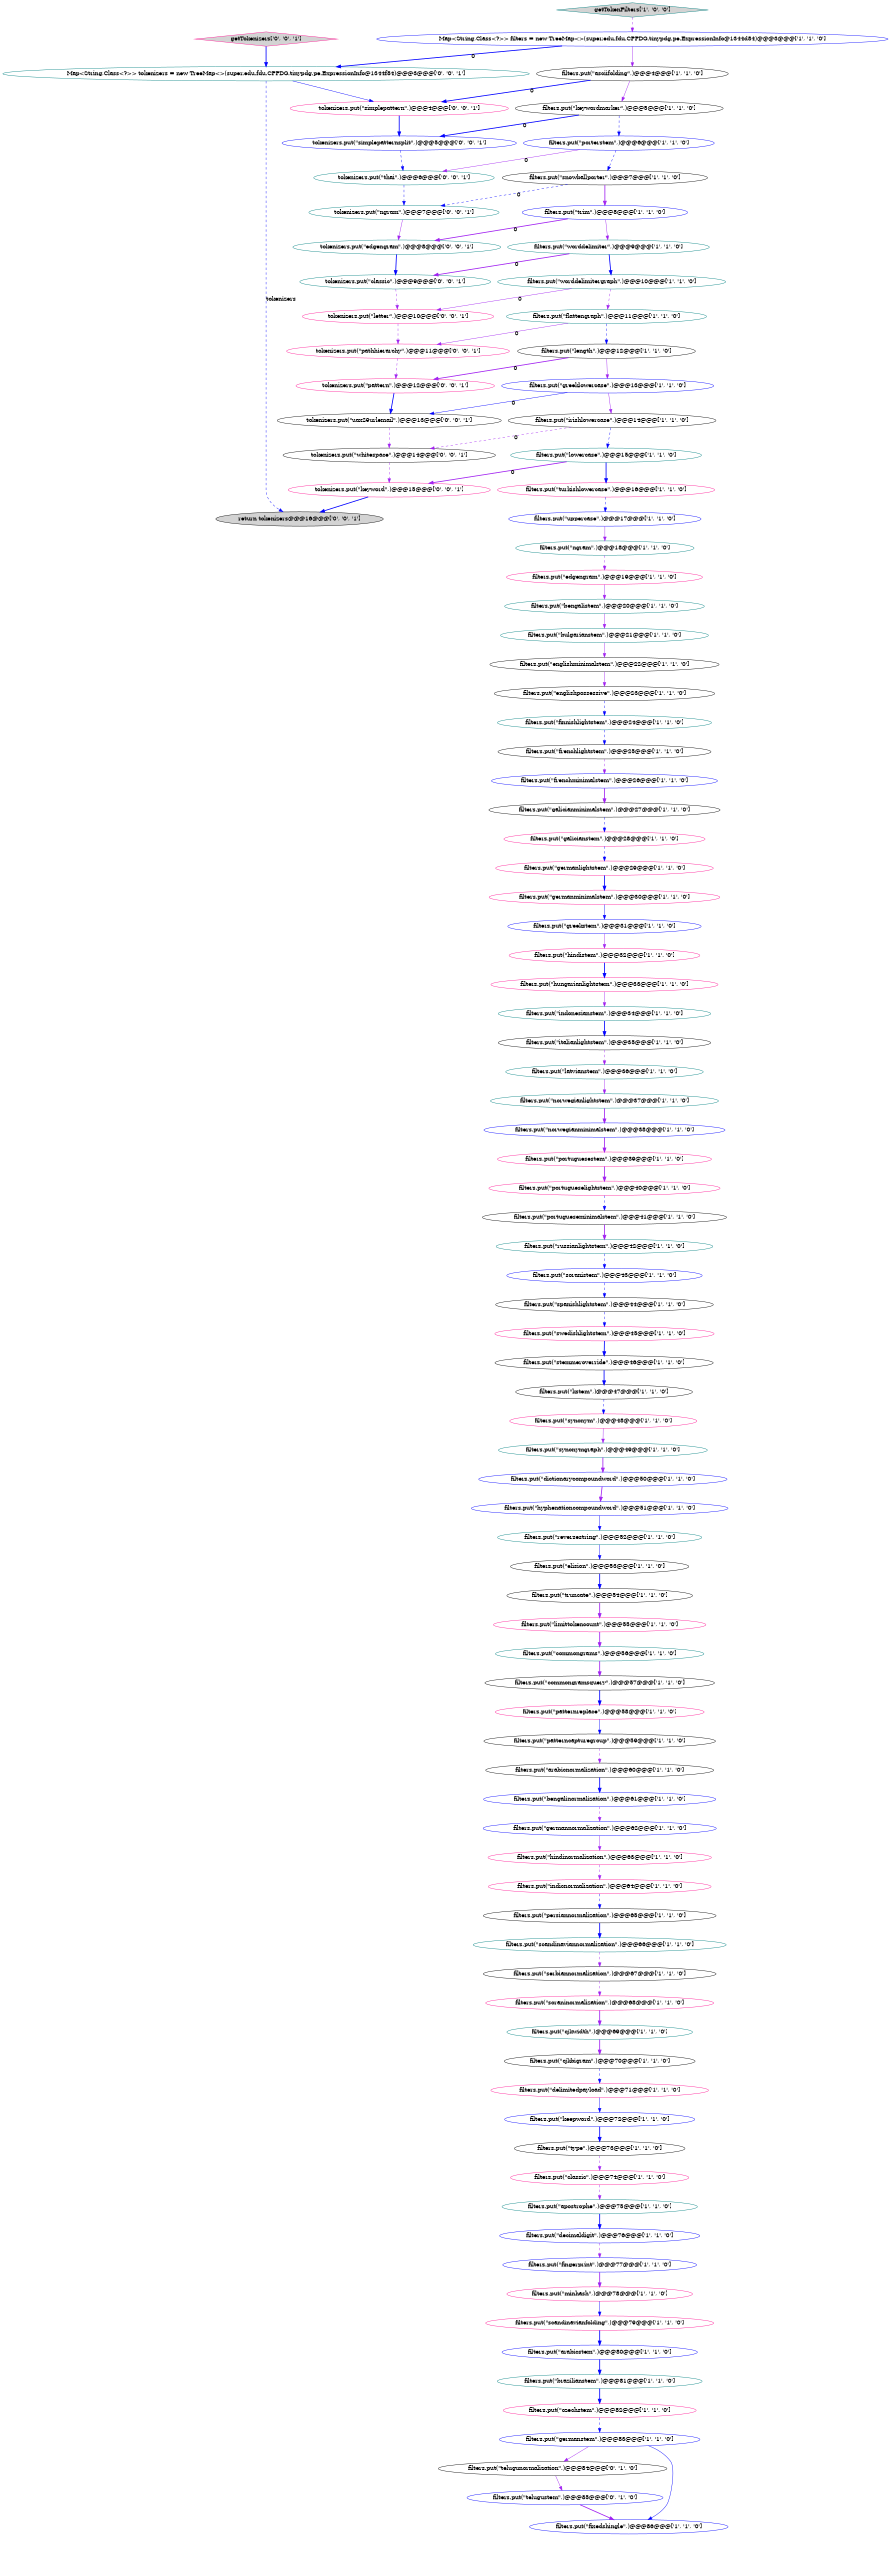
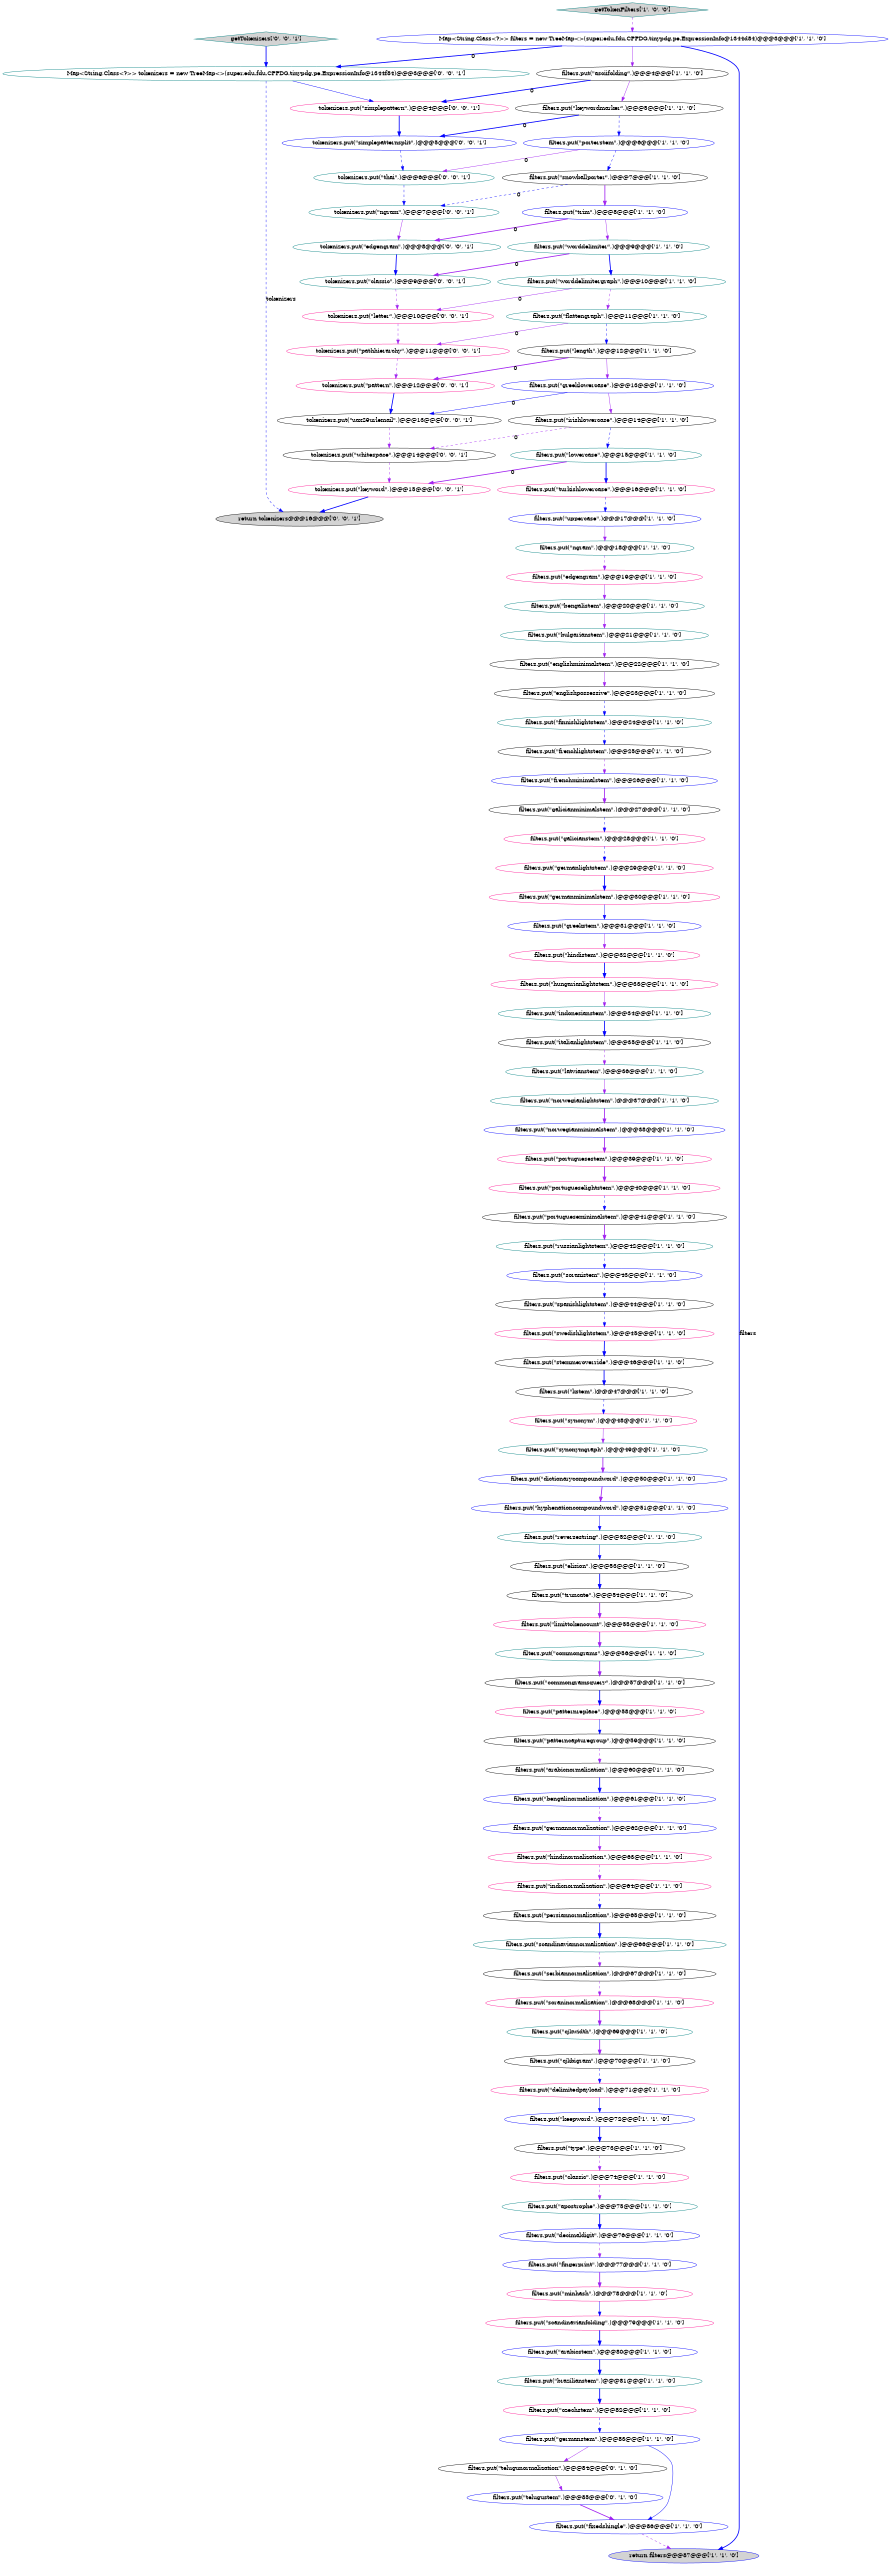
(266, 39) -> (266, 39)
none -> (684, 2556)
